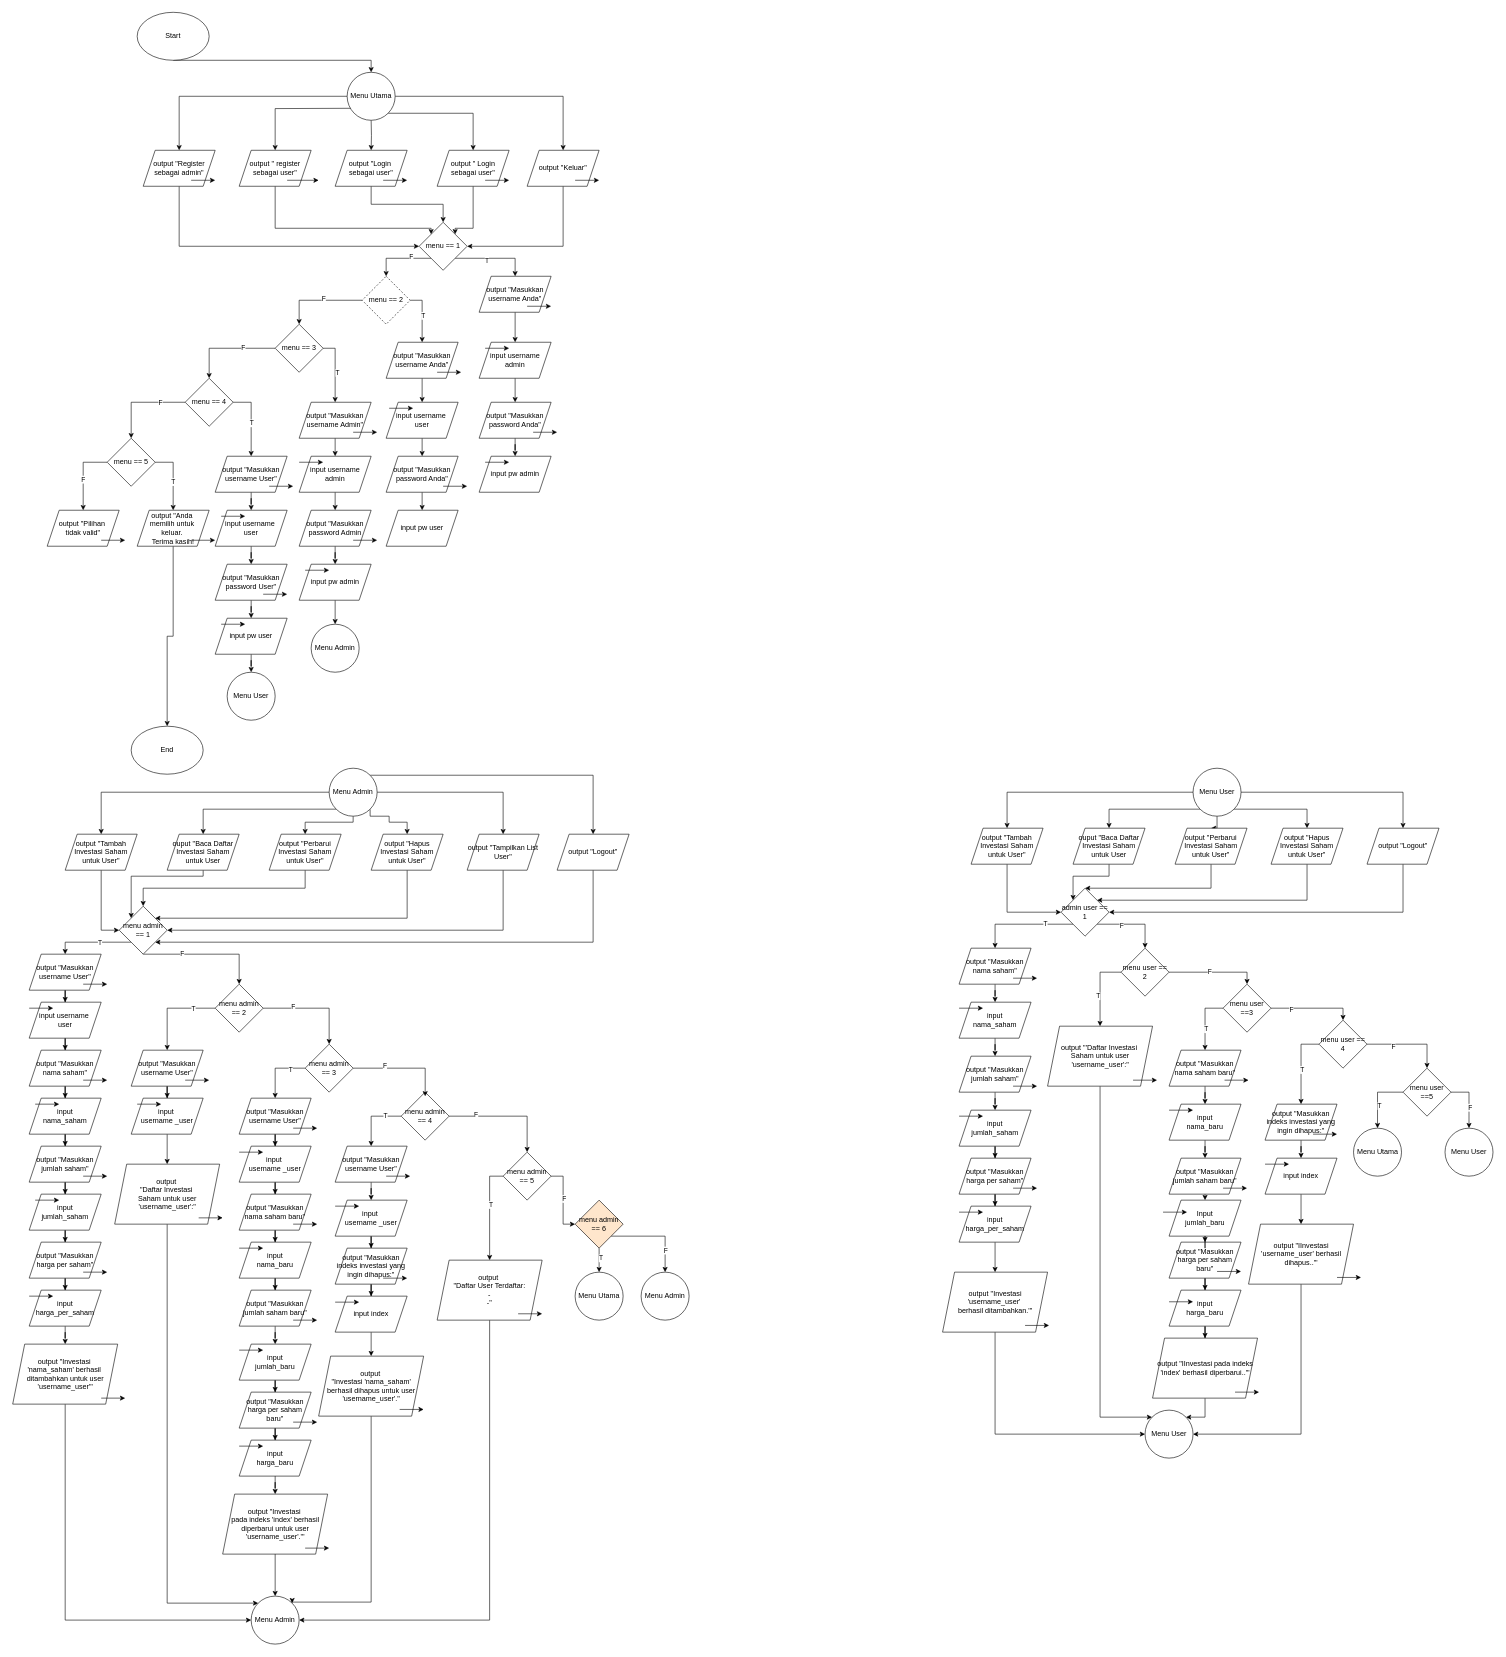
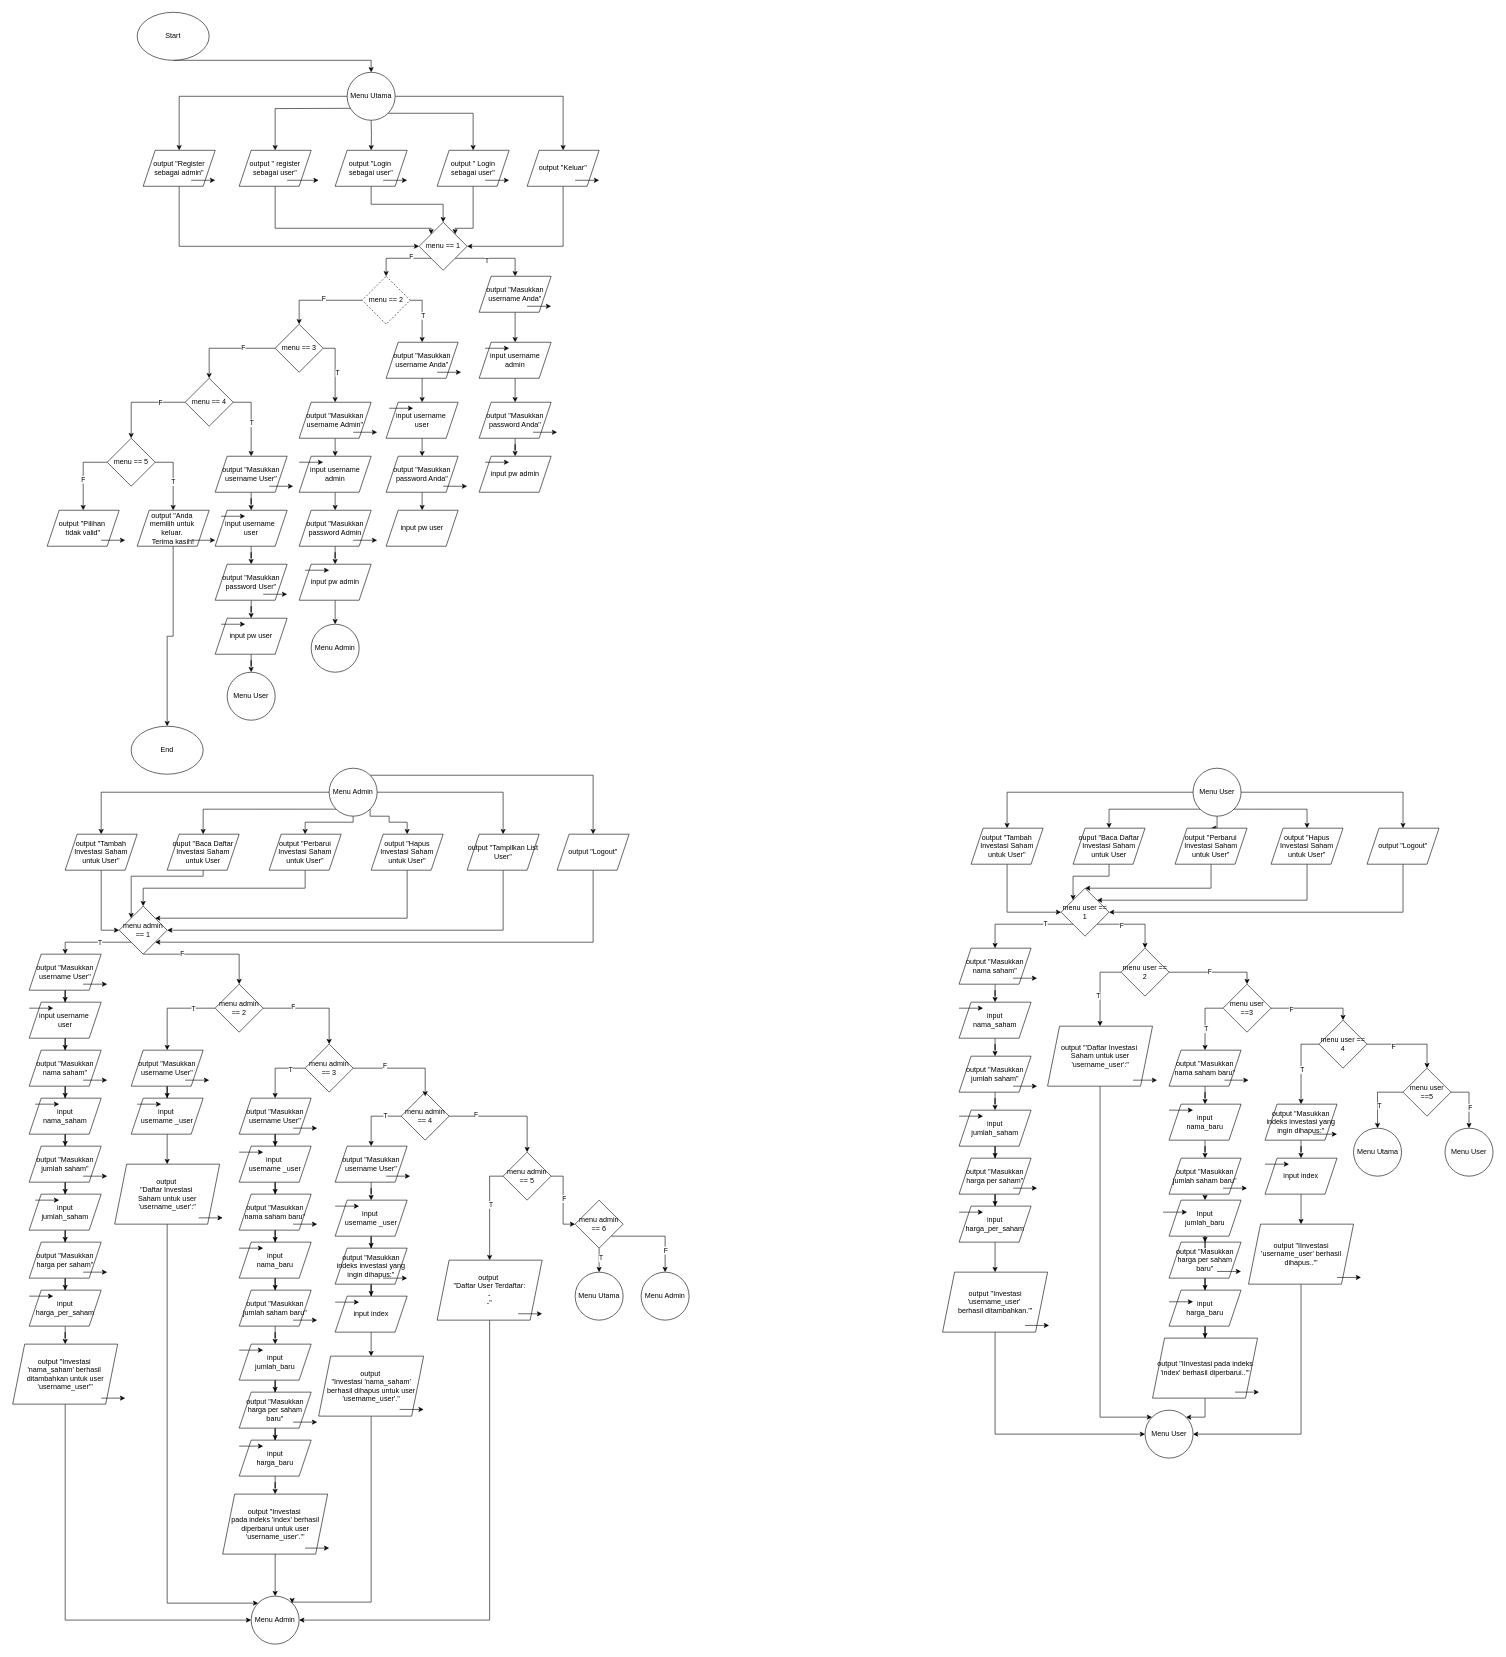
(1085, 912) -> (1085, 912)
(599, 1224) -> (599, 1224)
